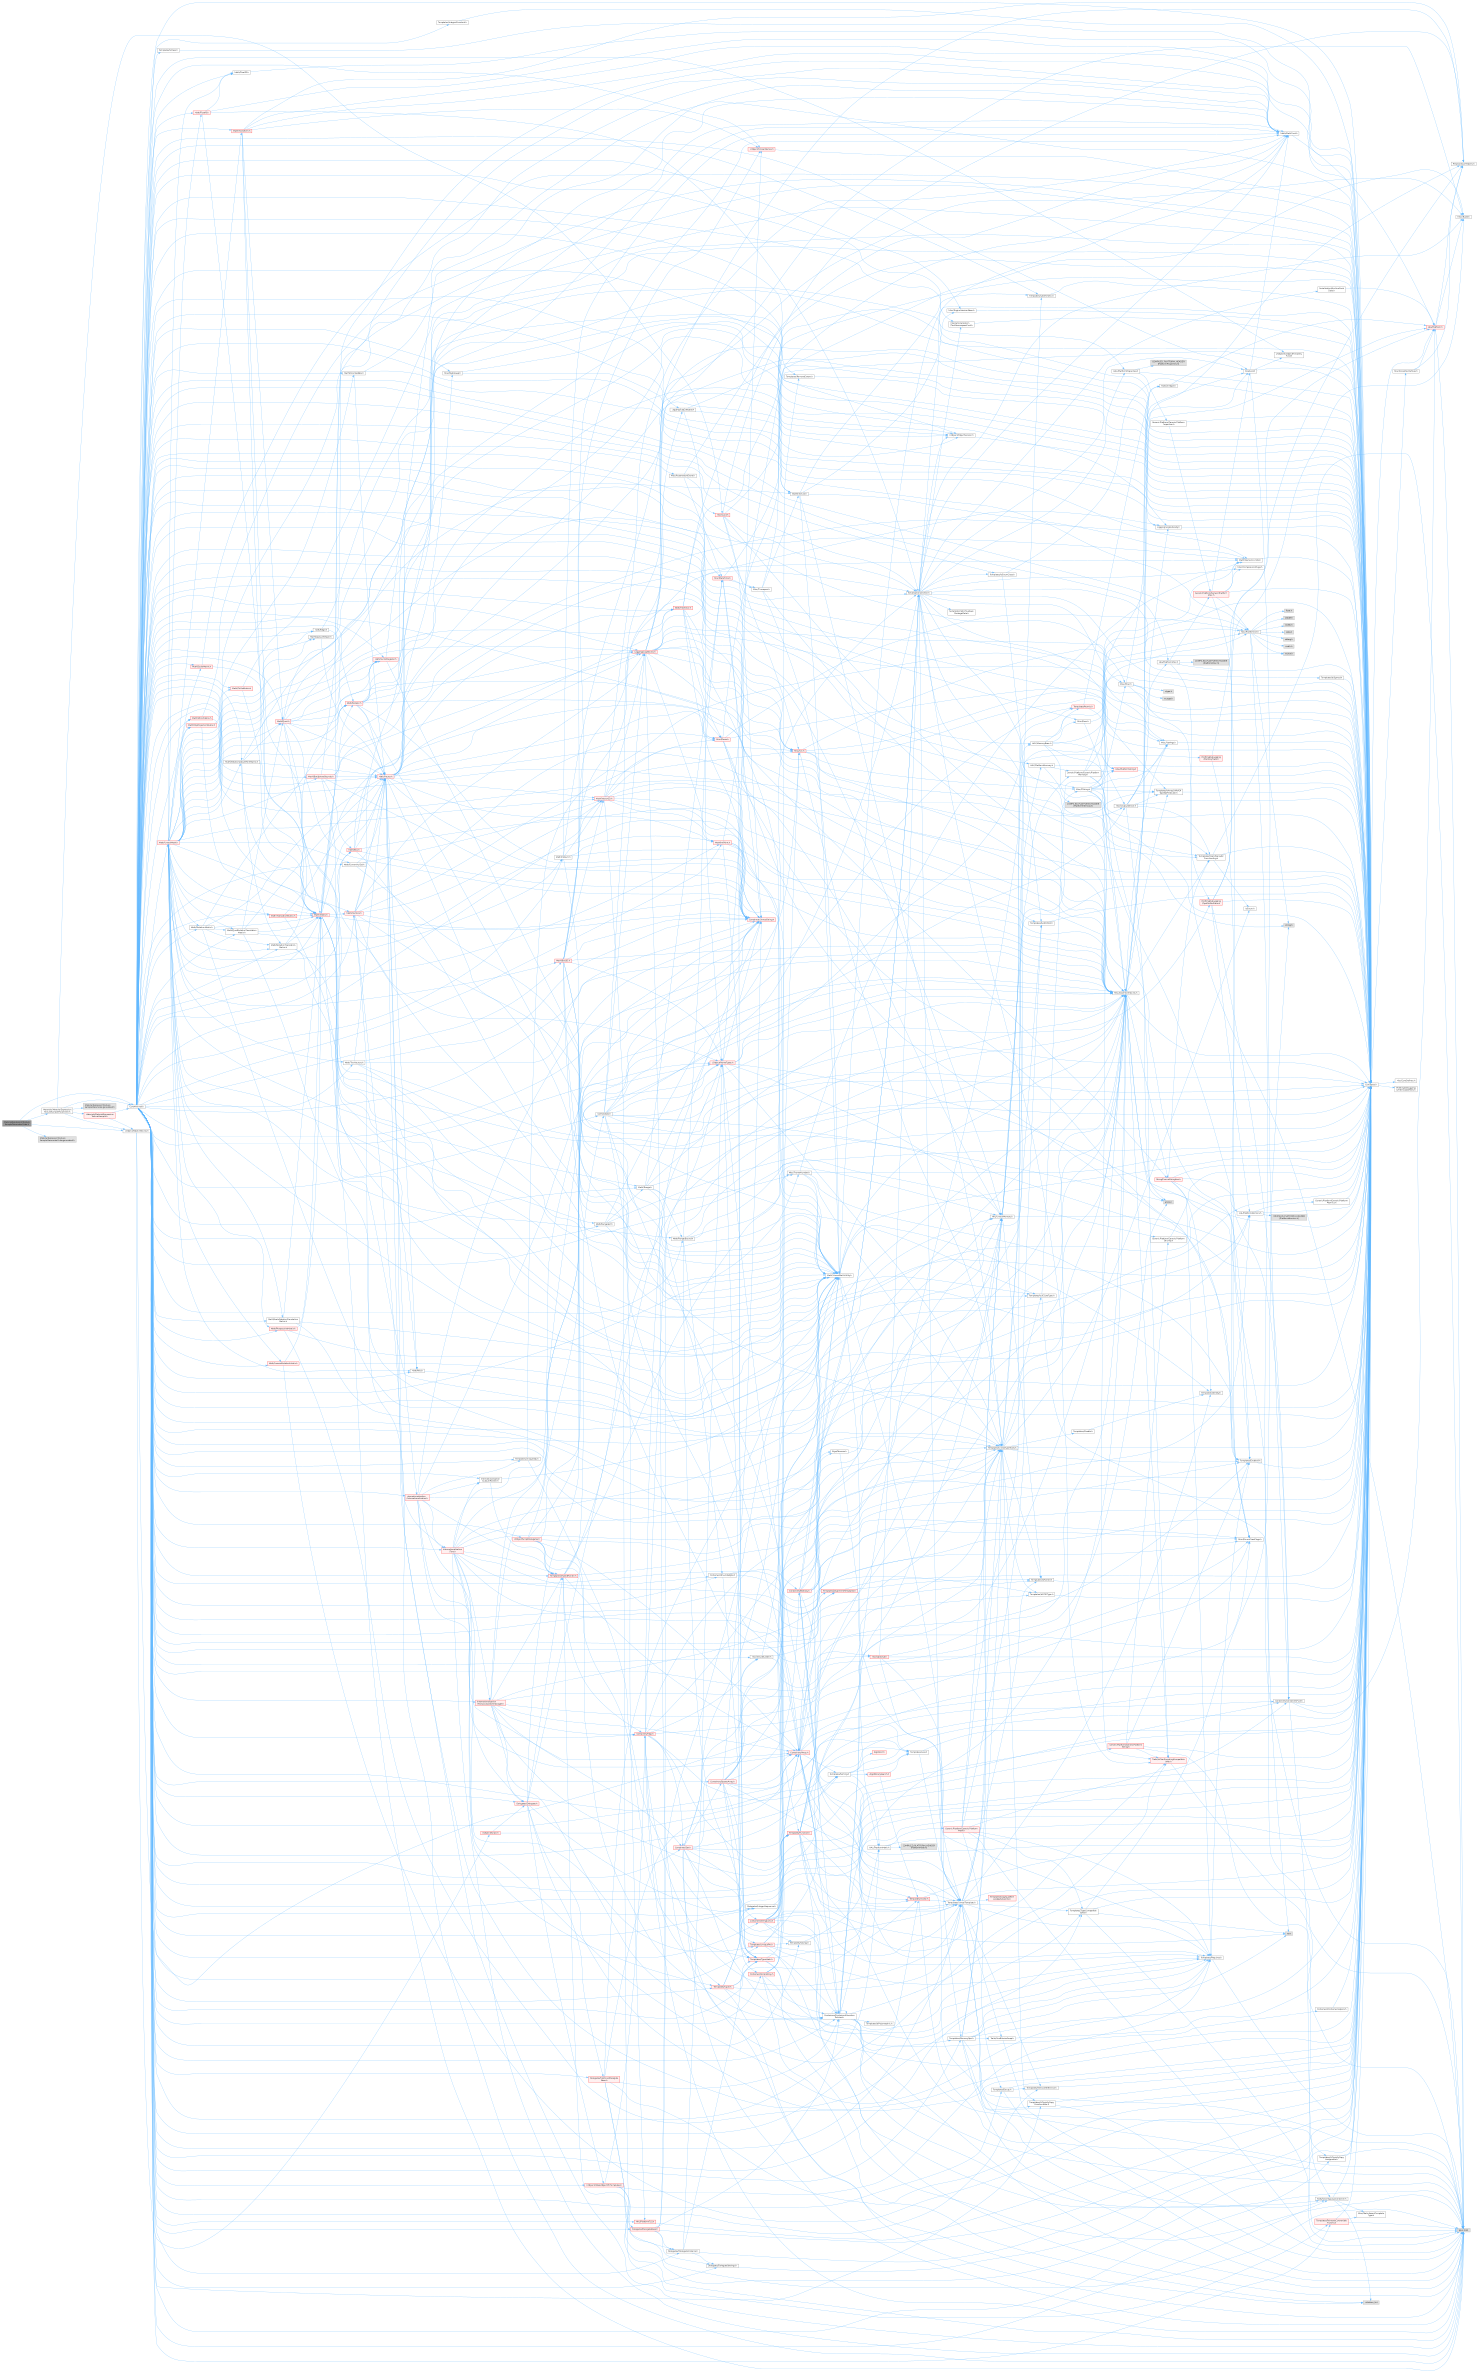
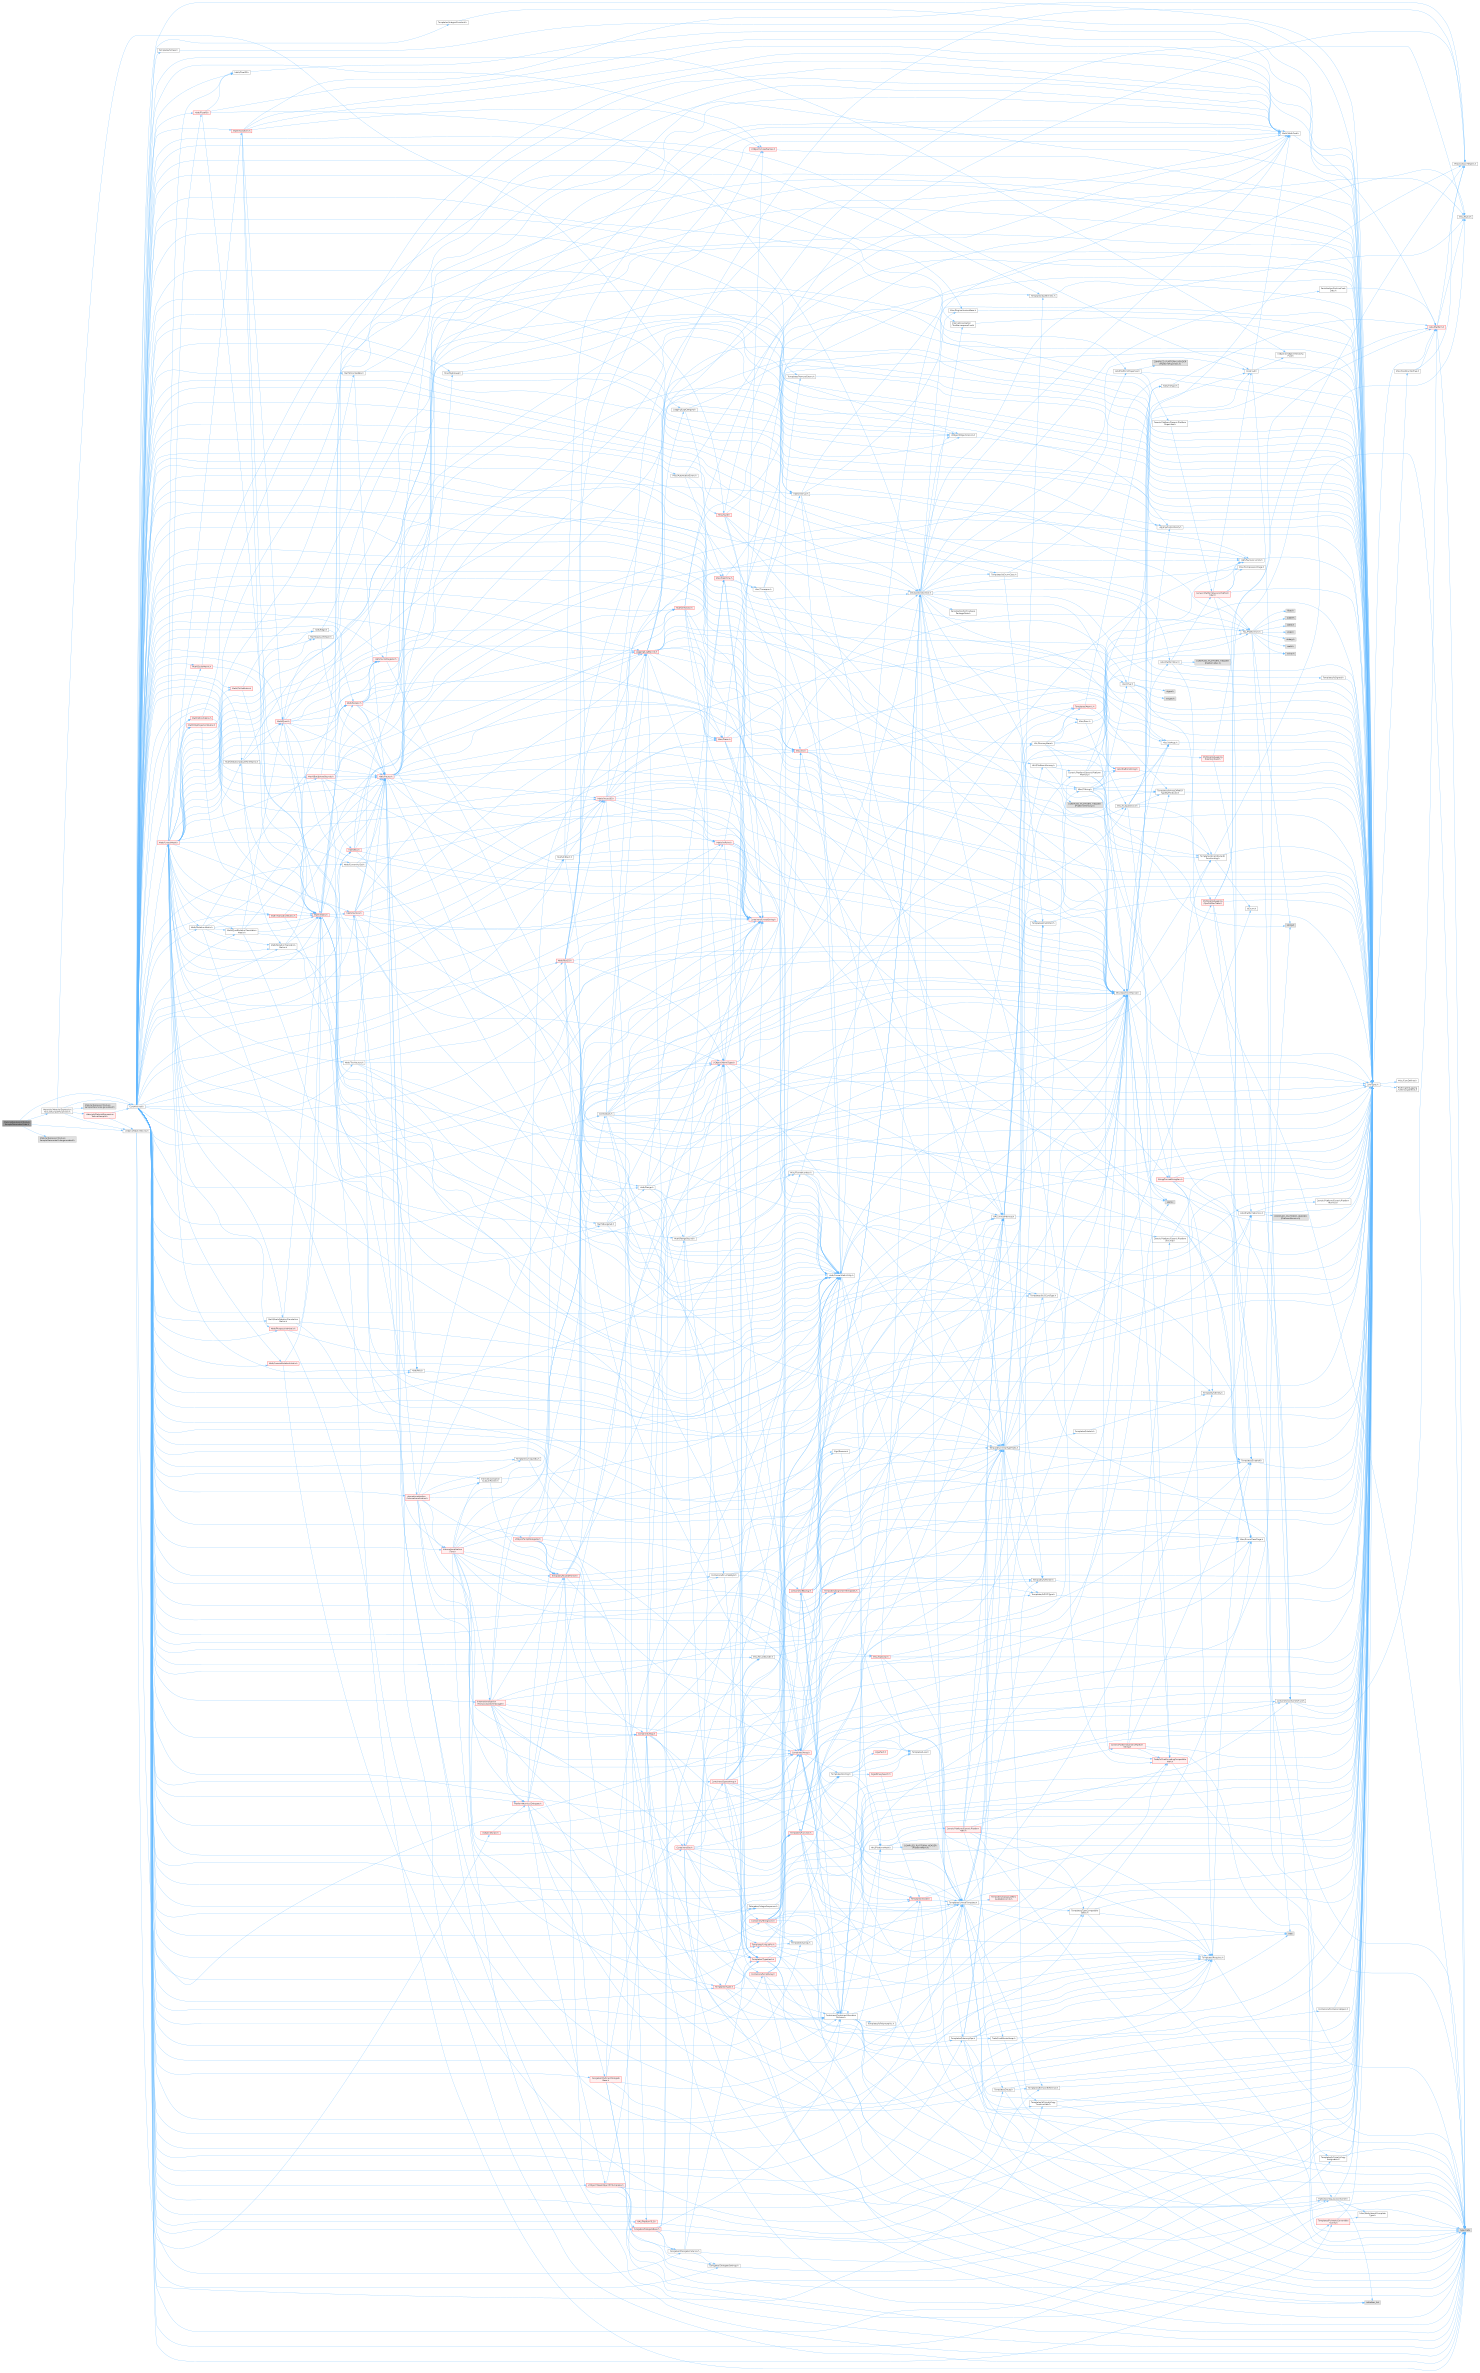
(527, 1804) -> (528, 1804)
